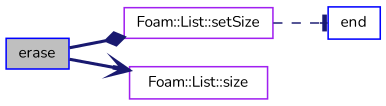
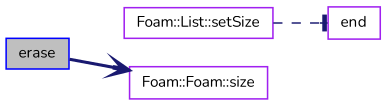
(354, 23) -> (354, 23)
(88, 44) -> none
(199, 83) -> (199, 83)
